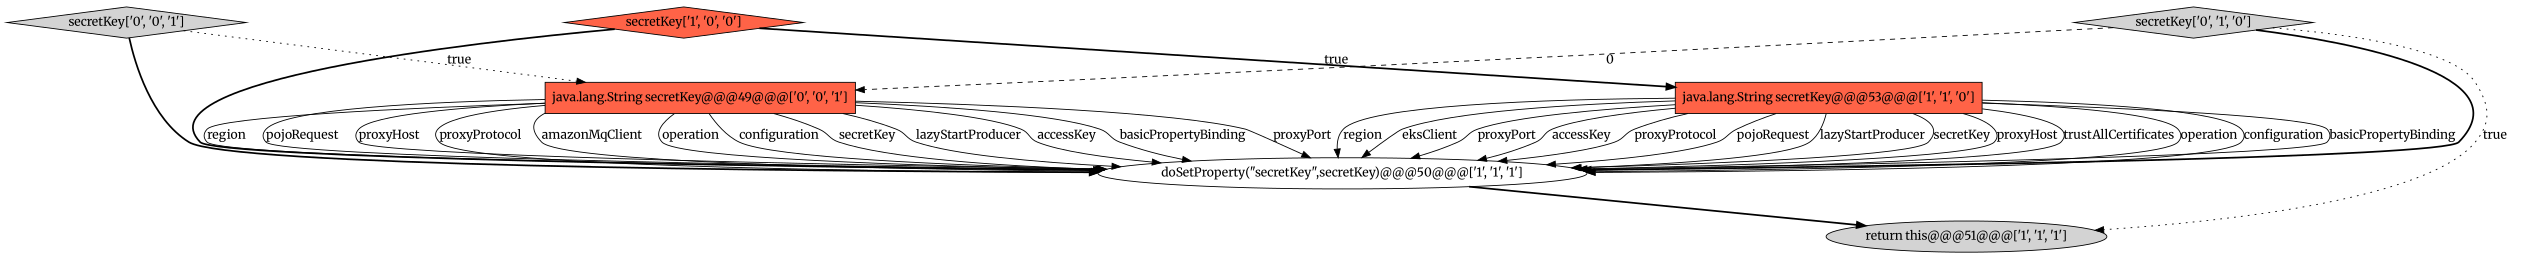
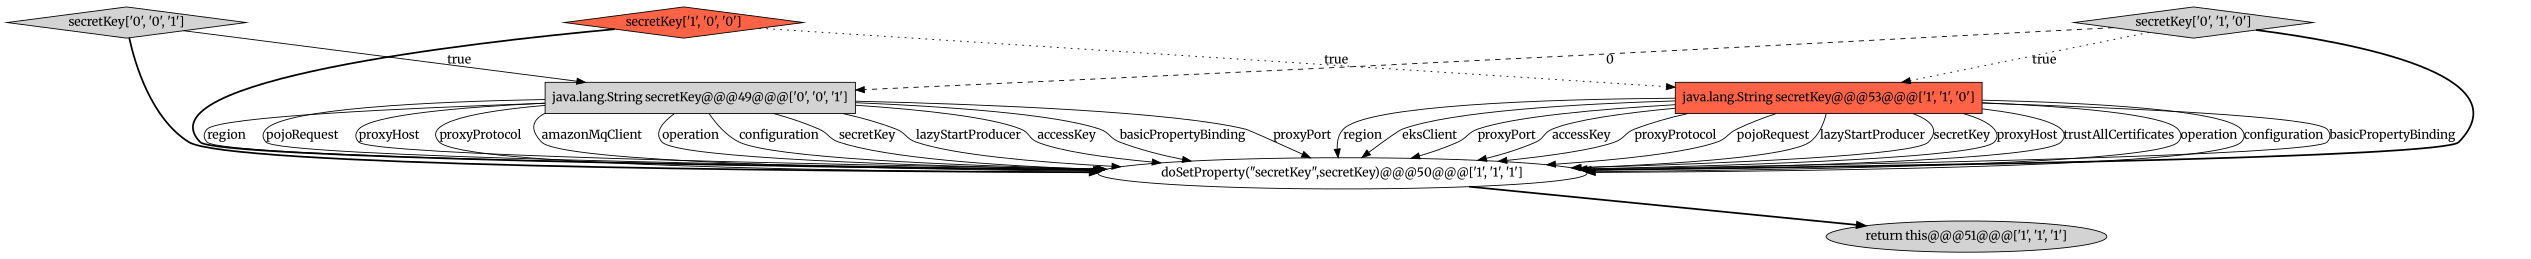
(370, 55) -> (370, 55)
(1213, 57) -> (1213, 57)
(700, 98) -> (700, 98)
(2430, 172) -> (2030, 56)
